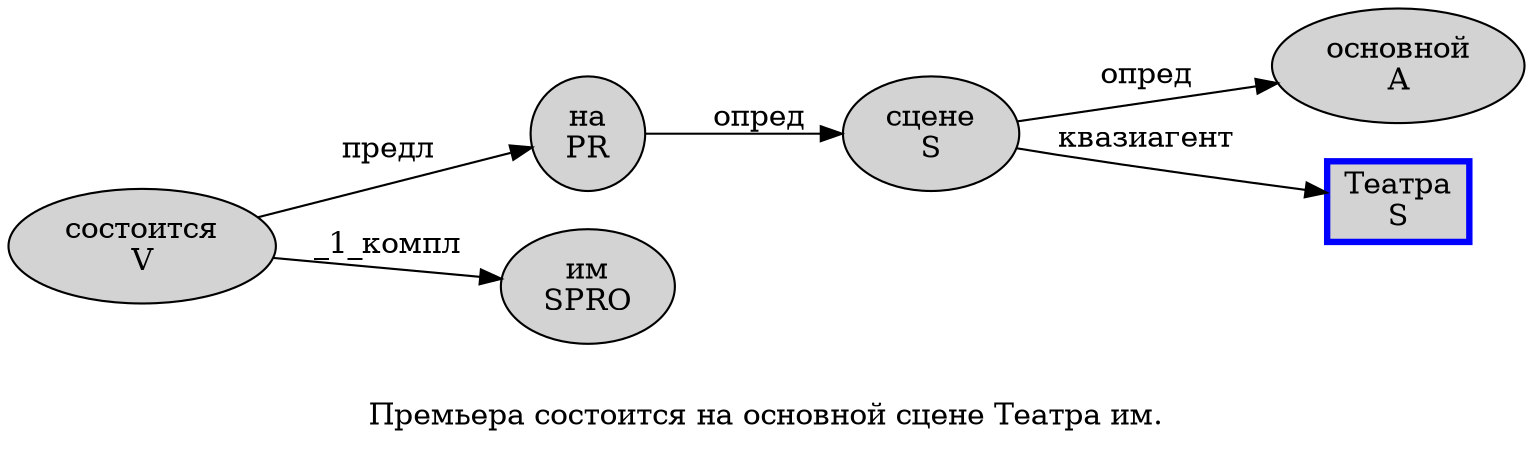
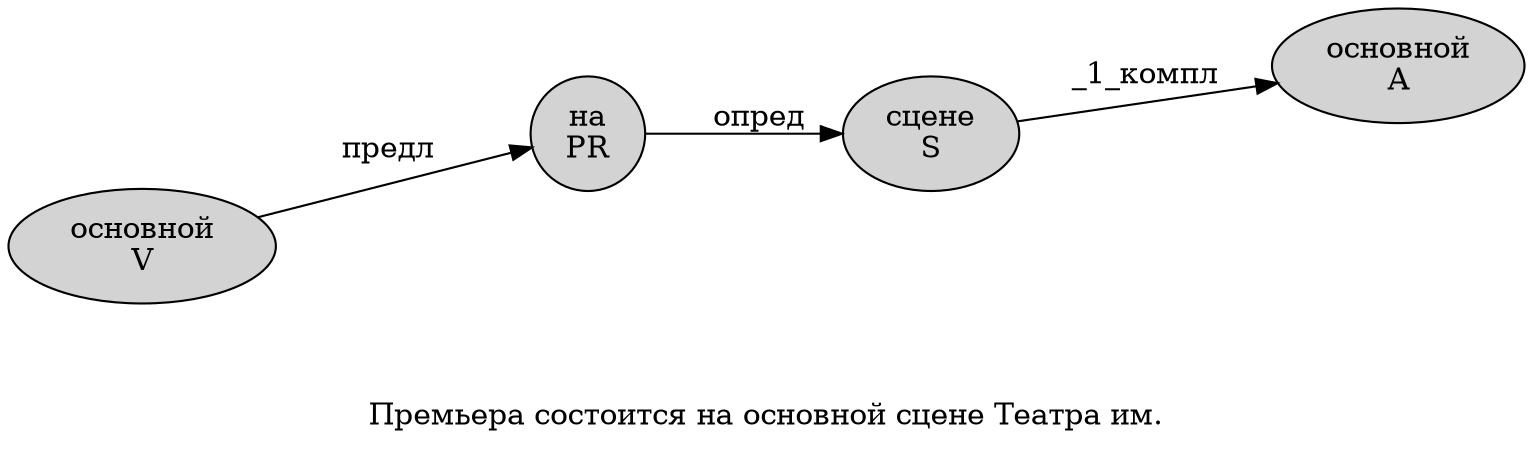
(1146, 75) -> (1146, 75)
(1398, 202) -> none
(142, 246) -> (142, 246)
(588, 286) -> none
